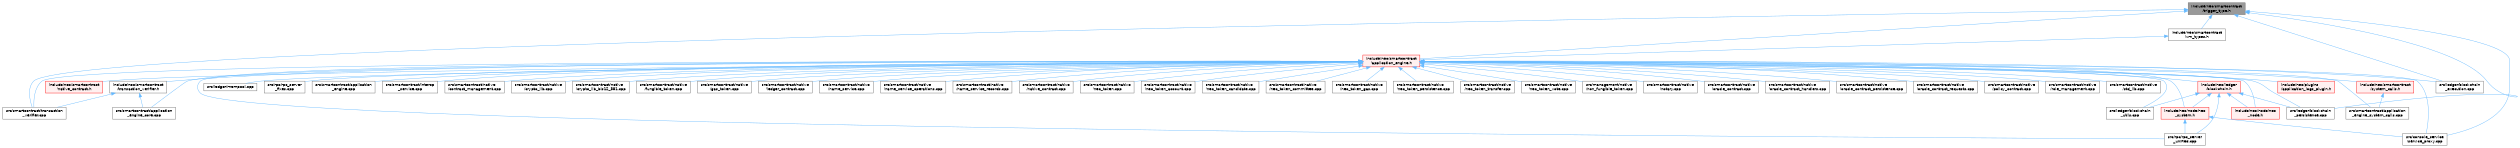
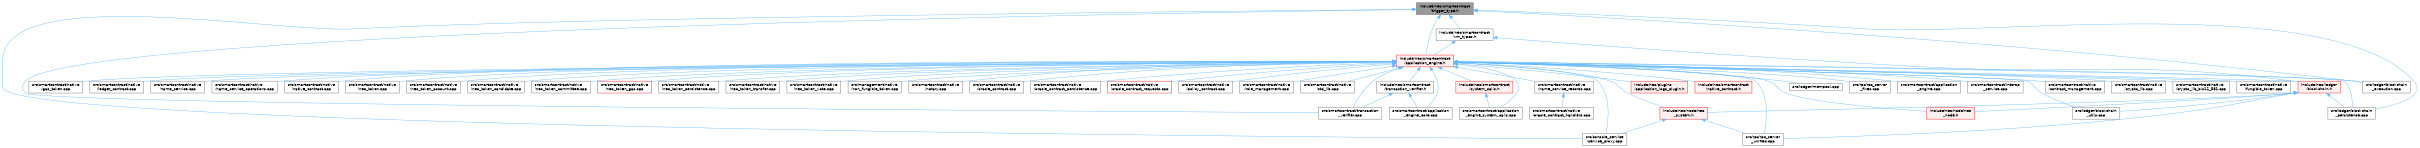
none -> (1897, 65)
(1603, 69) -> (1563, 102)
(1359, 87) -> (625, 87)
(1946, 87) -> (1140, 87)
